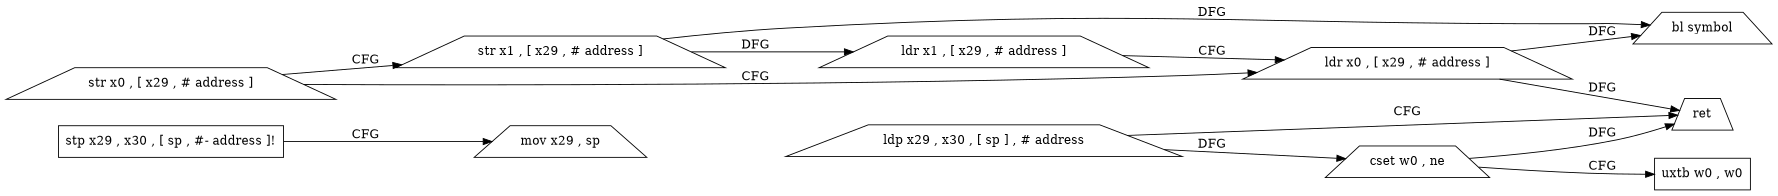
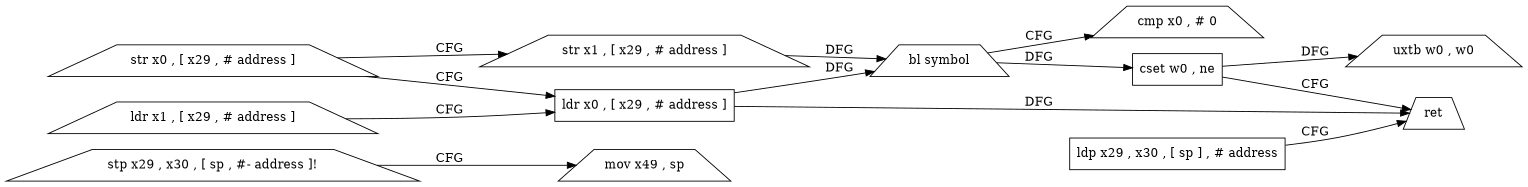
none -> (1177, 22)
(768, 52) -> none
(1407, 63) -> (645, 106)
(1603, 133) -> (1315, 85)
(984, 141) -> (1177, 154)
(171, 142) -> (213, 165)
(560, 142) -> (645, 165)
(1251, 154) -> (1060, 65)
(1407, 162) -> (1177, 69)
(1603, 167) -> (1315, 52)
(1703, 174) -> (1434, 51)
